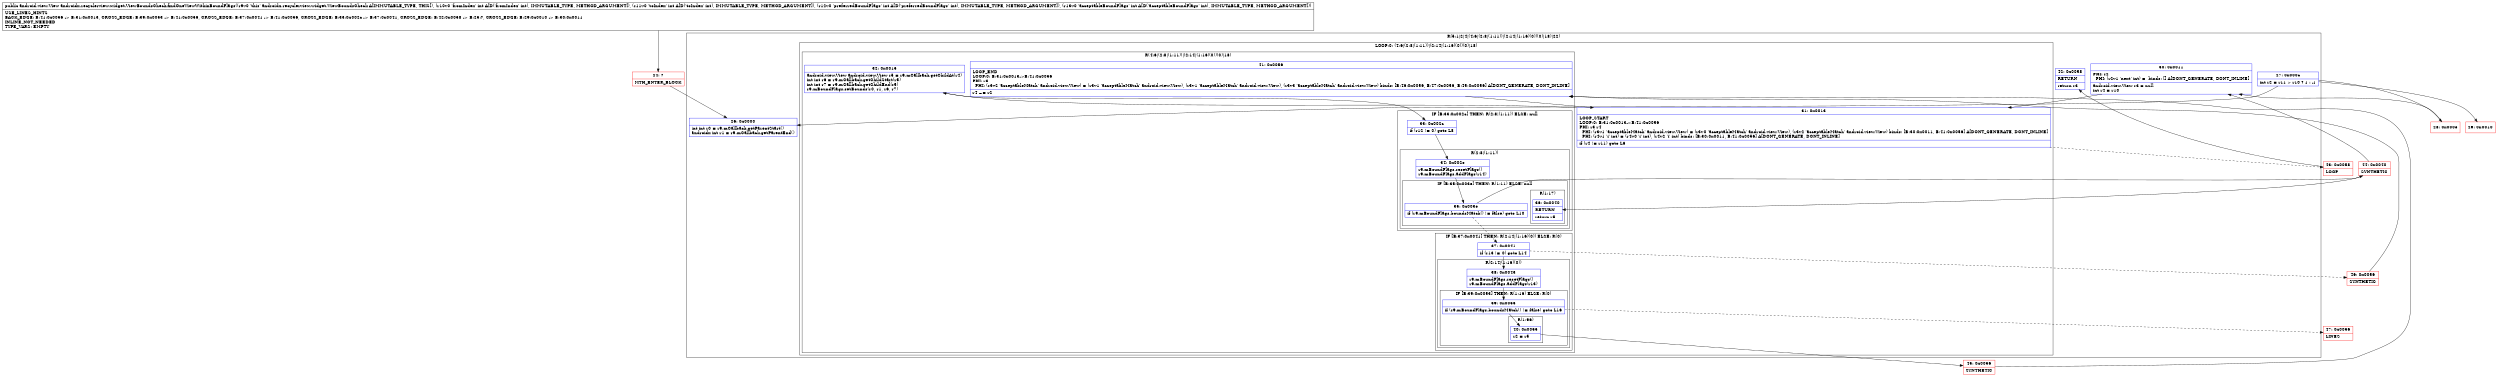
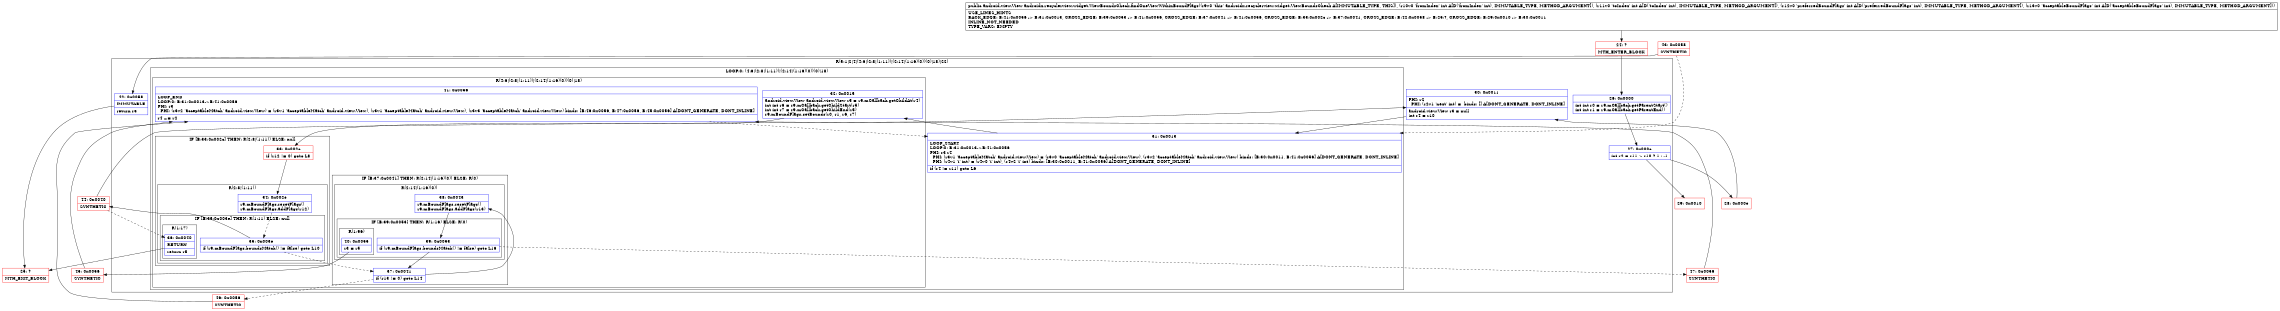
(2068, 79) -> (131, 104)
(1528, 102) -> (817, 129)
(1614, 107) -> (1630, 126)
none -> (1292, 124)
(1432, 127) -> (288, 153)
(743, 133) -> (1620, 110)
(2185, 157) -> (1573, 130)
(2332, 172) -> (1674, 52)
(1453, 174) -> (275, 209)
(1459, 189) -> (268, 224)
(1965, 201) -> (135, 223)
none -> (26, 275)
(1514, 319) -> (417, 262)
(1521, 337) -> (352, 248)
(2333, 337) -> (1702, 279)
